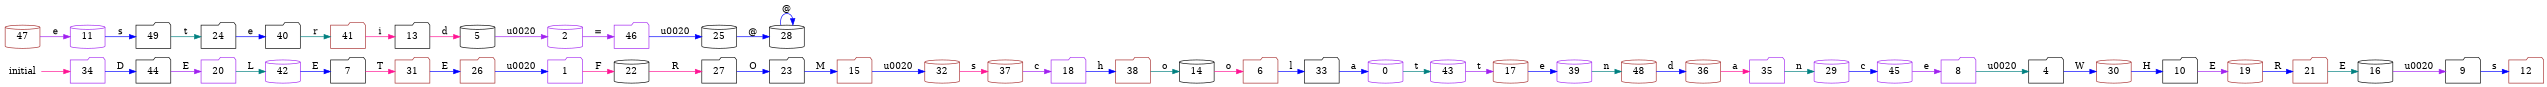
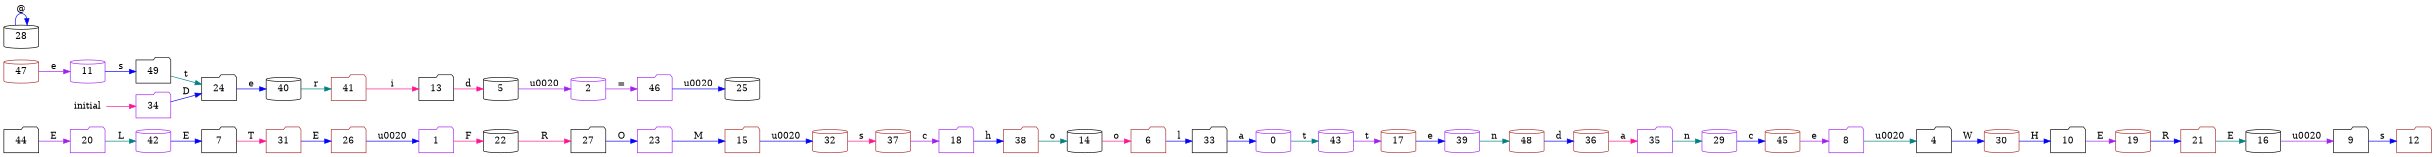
(283, 37) -> (284, 89)
(750, 37) -> none
(117, 72) -> (183, 98)
(787, 72) -> (655, 141)
(1895, 72) -> (1783, 141)
